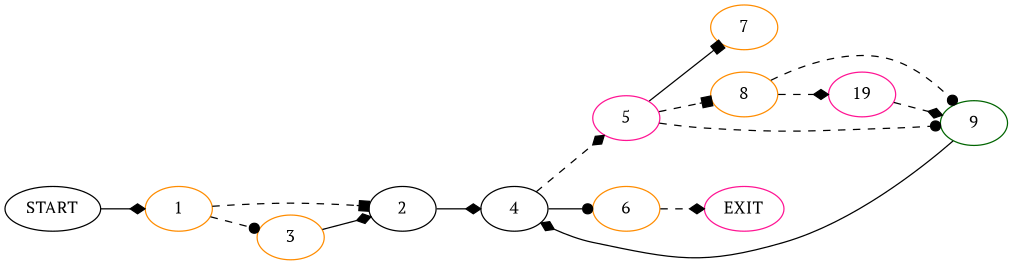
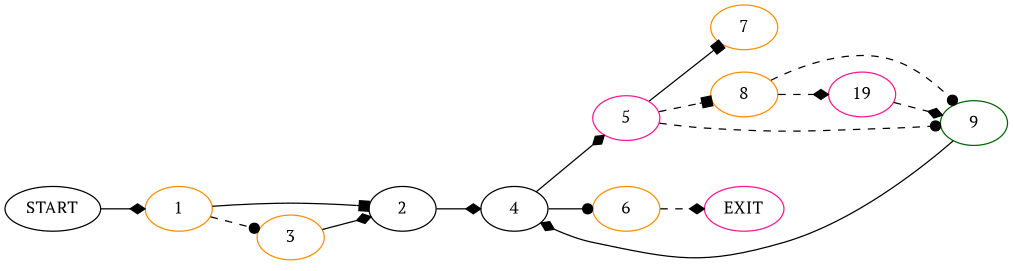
(564, 168) -> (564, 168)
(284, 203) -> (284, 203)
